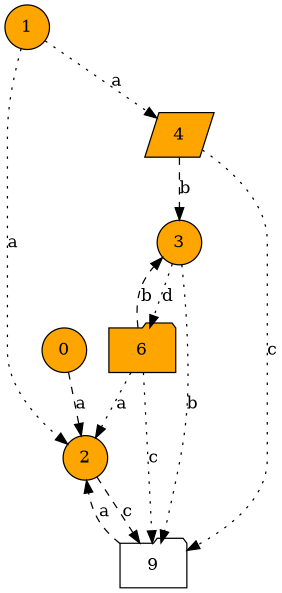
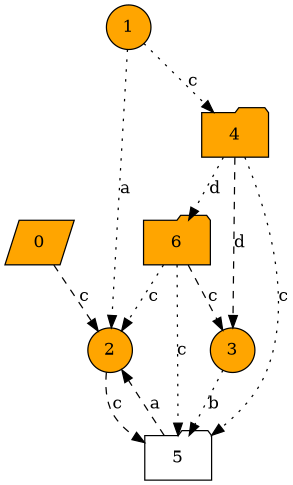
(117, 81) -> (193, 81)
(179, 135) -> (235, 135)
(186, 189) -> (240, 243)
(163, 290) -> (209, 183)
(147, 296) -> (213, 296)
(64, 350) -> (40, 243)
(81, 404) -> (84, 296)
(122, 404) -> (153, 296)
(153, 566) -> (178, 458)
